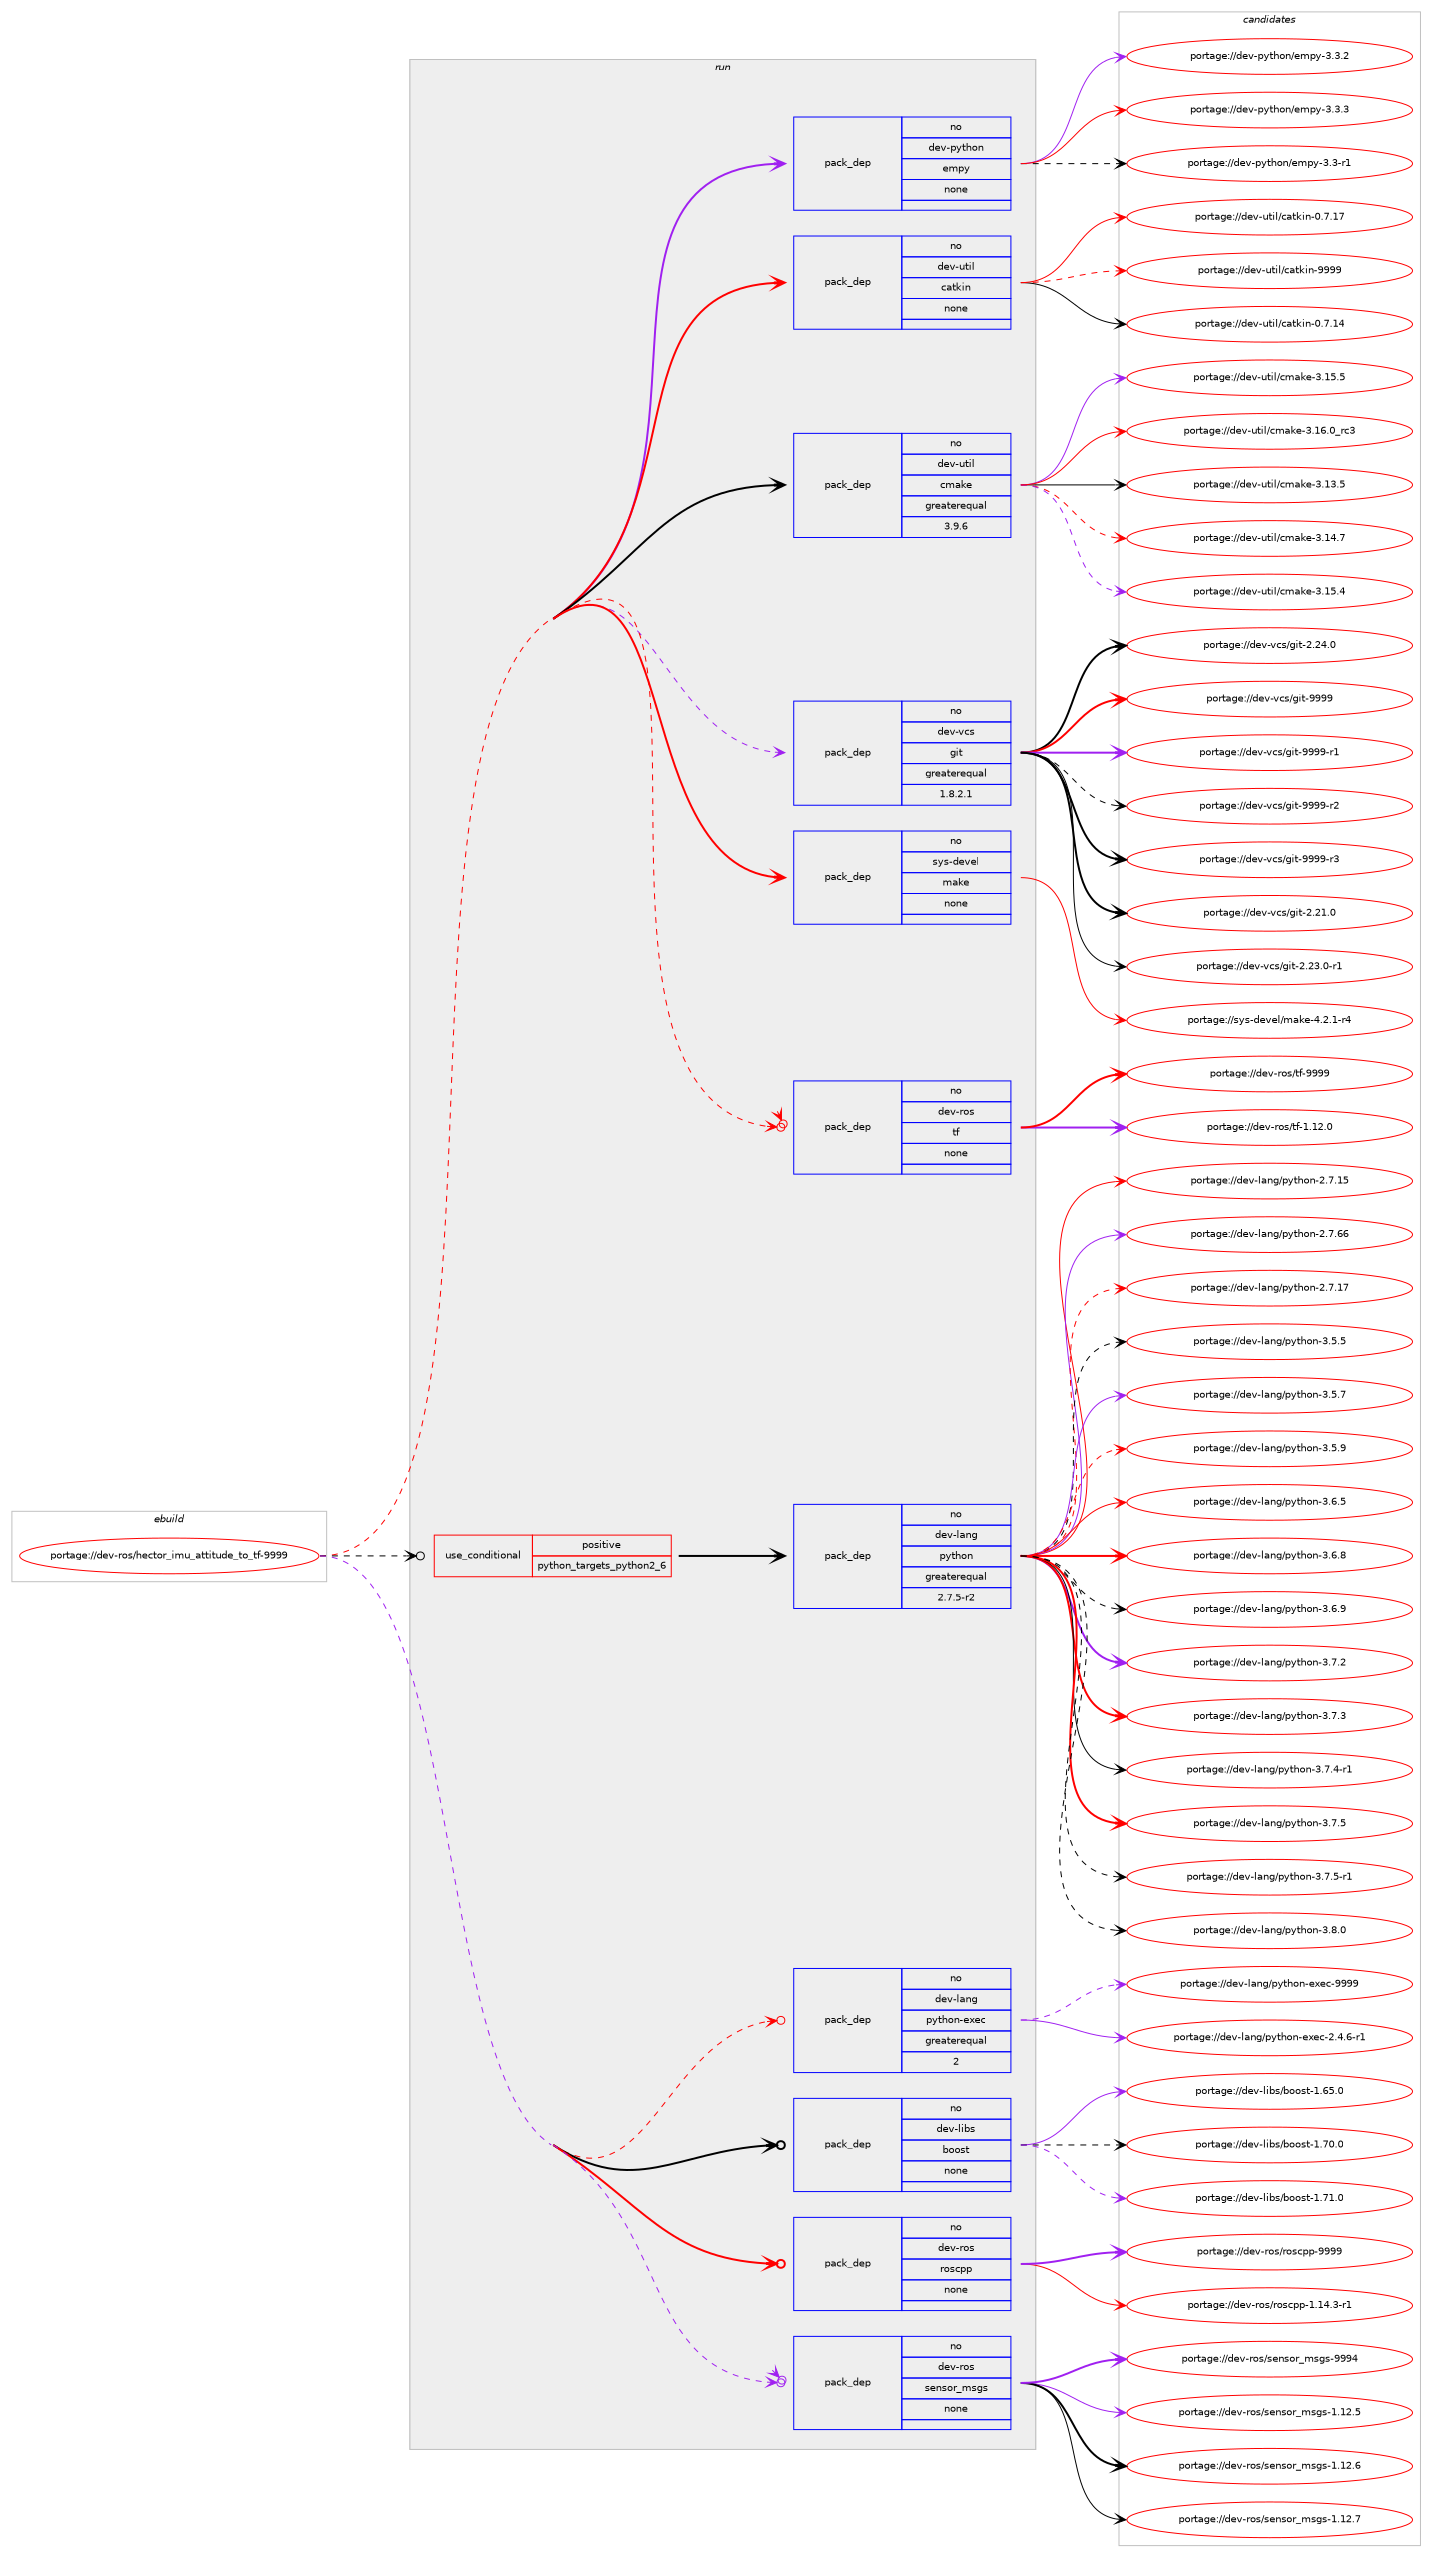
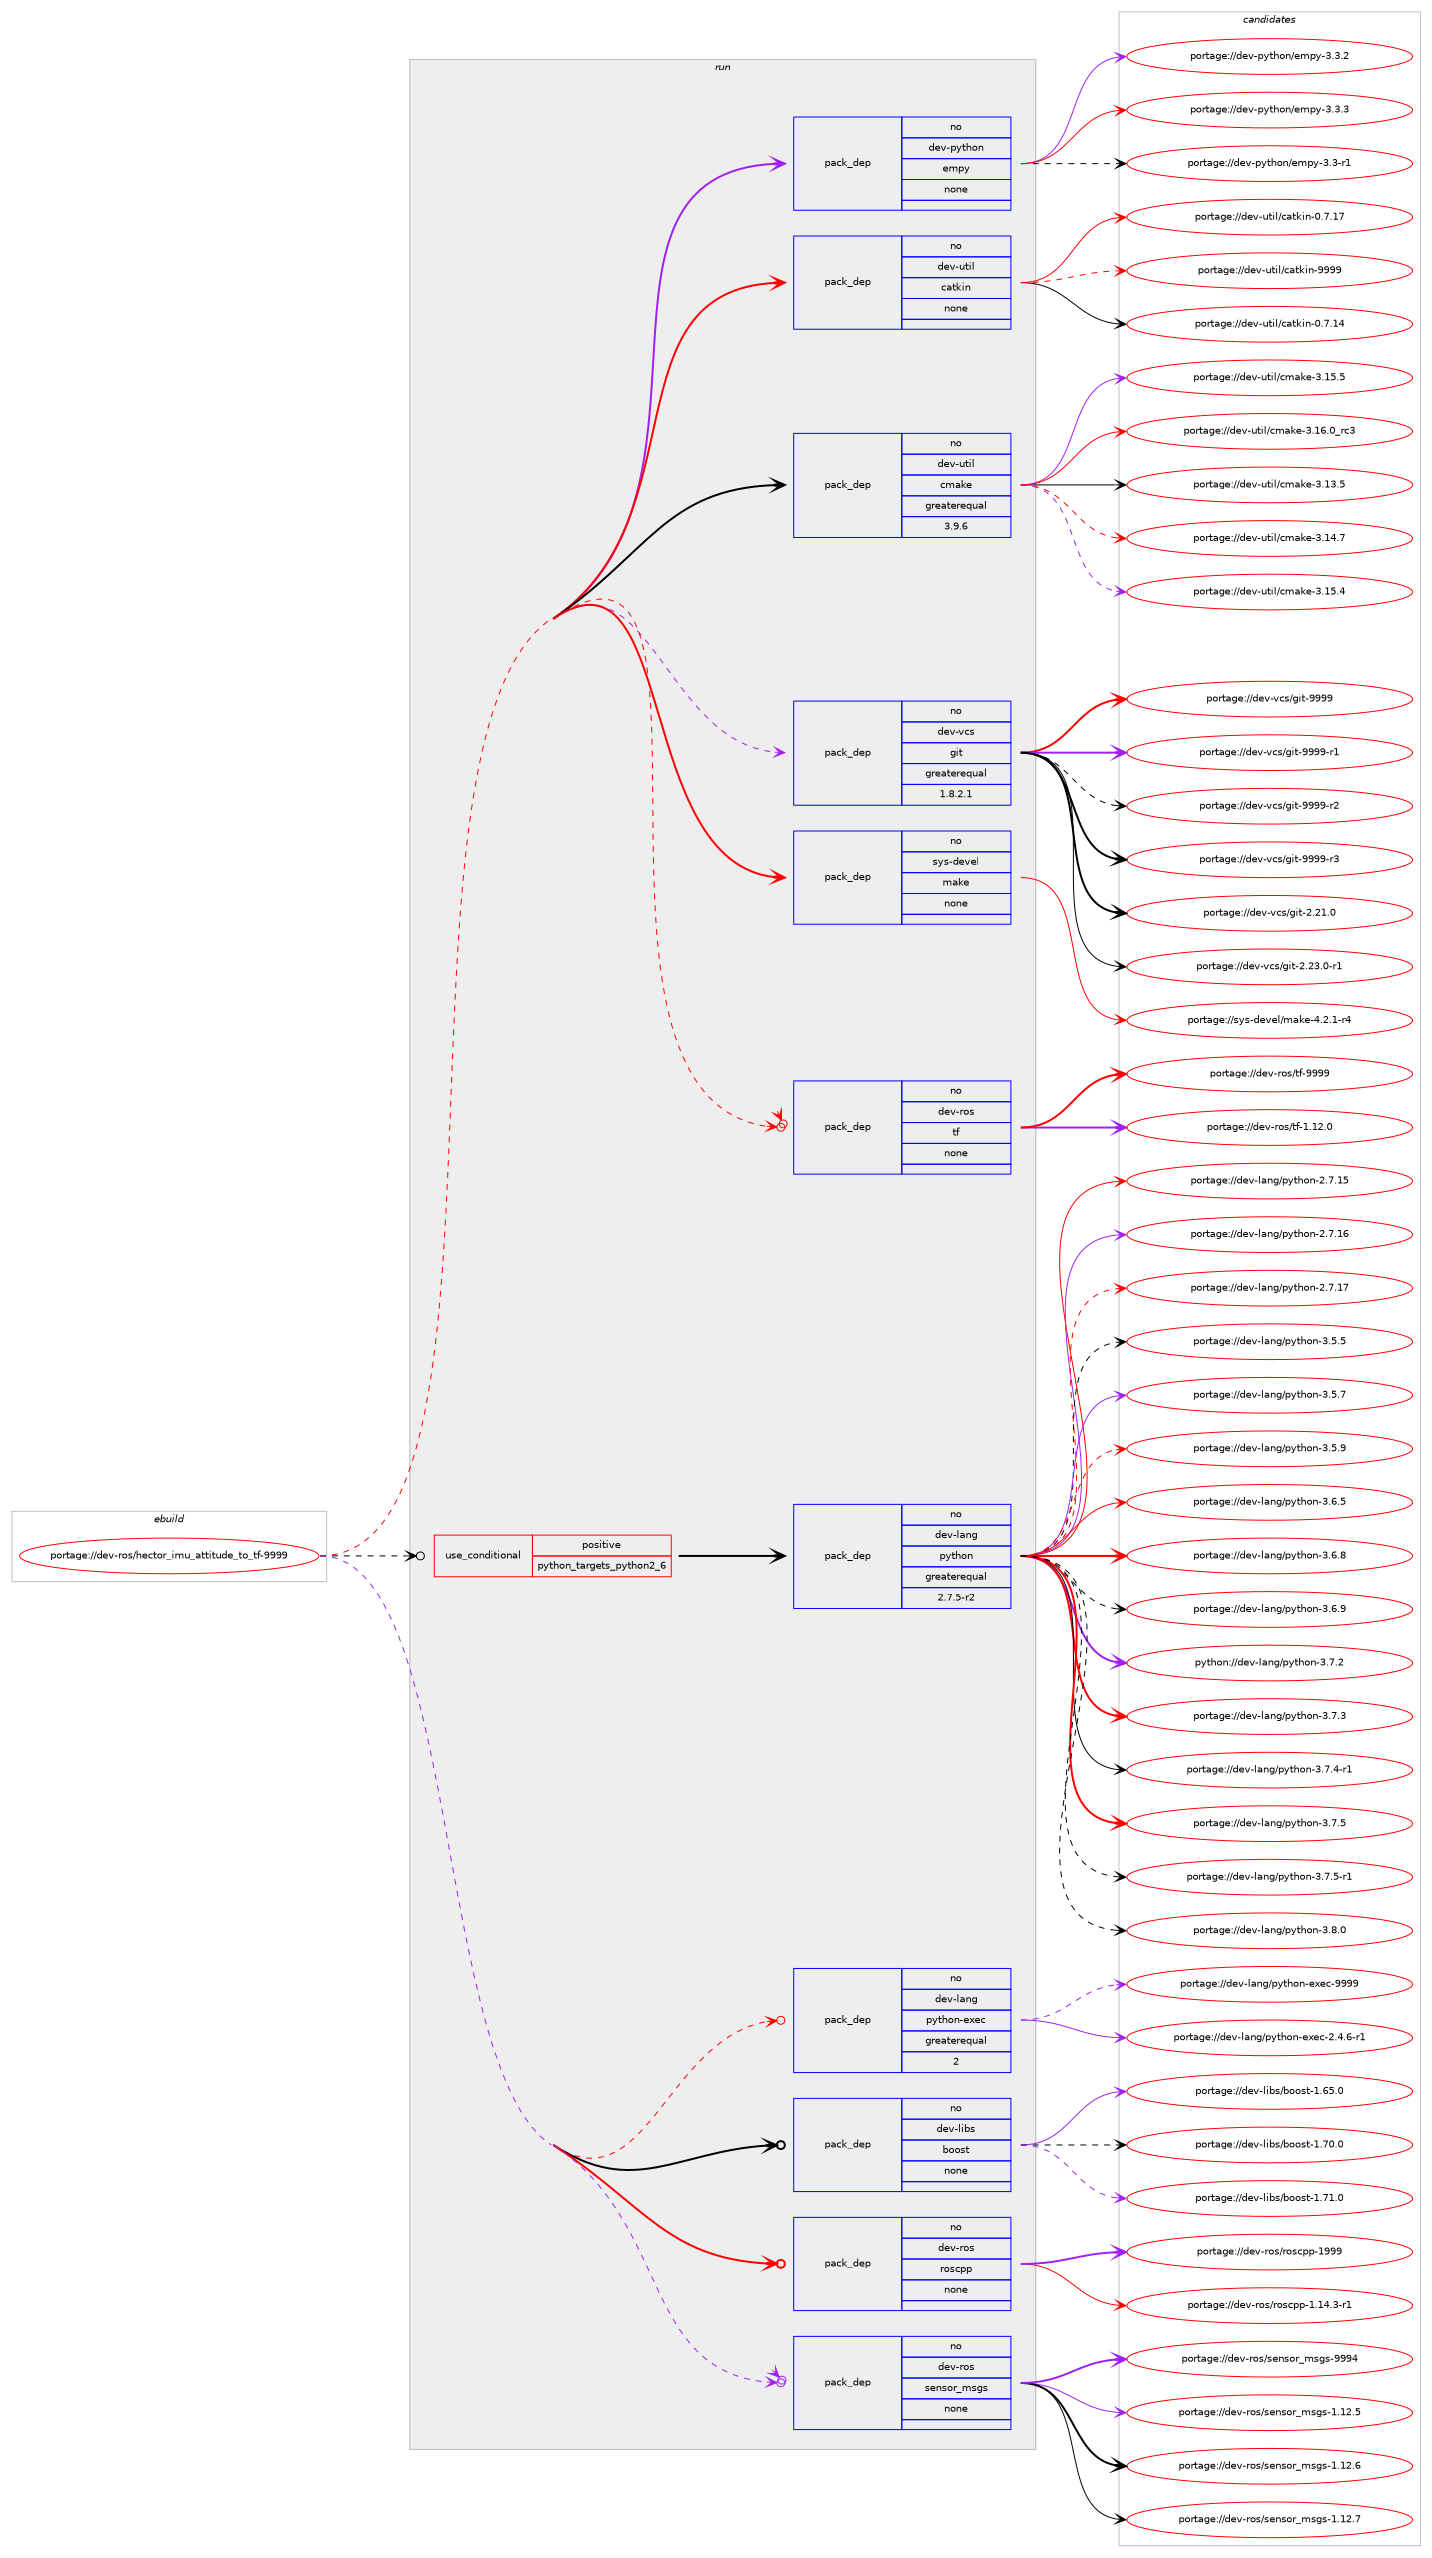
(1270, 646) -> none
(1270, 1235) -> (1270, 1235)
(1270, 1663) -> (1270, 1663)
(1270, 2252) -> (1270, 2252)
